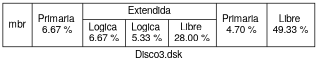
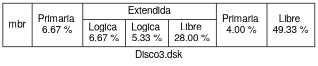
(242, 30) -> (242, 30)
